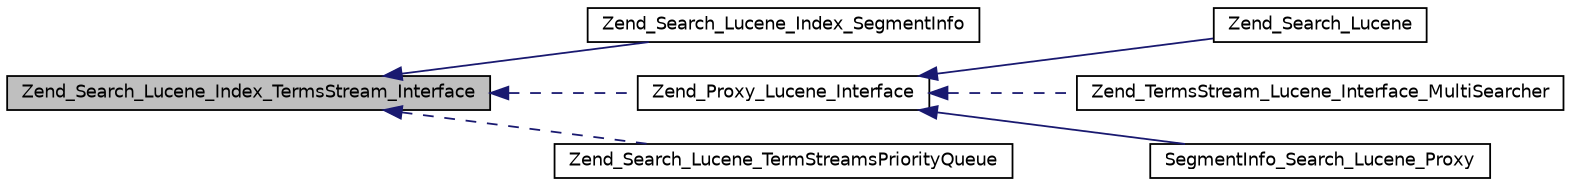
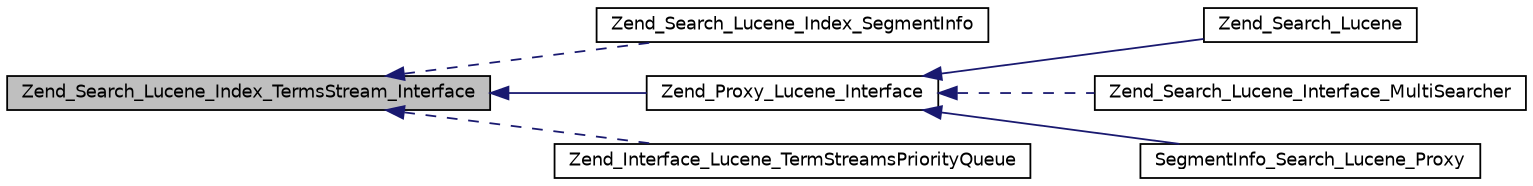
(525, 58) -> (530, 58)
(573, 93) -> (578, 93)
(1320, 93) -> (1310, 93)
(784, 161) -> (792, 161)
